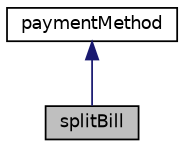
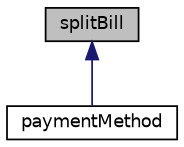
(92, 83) -> (92, 83)
